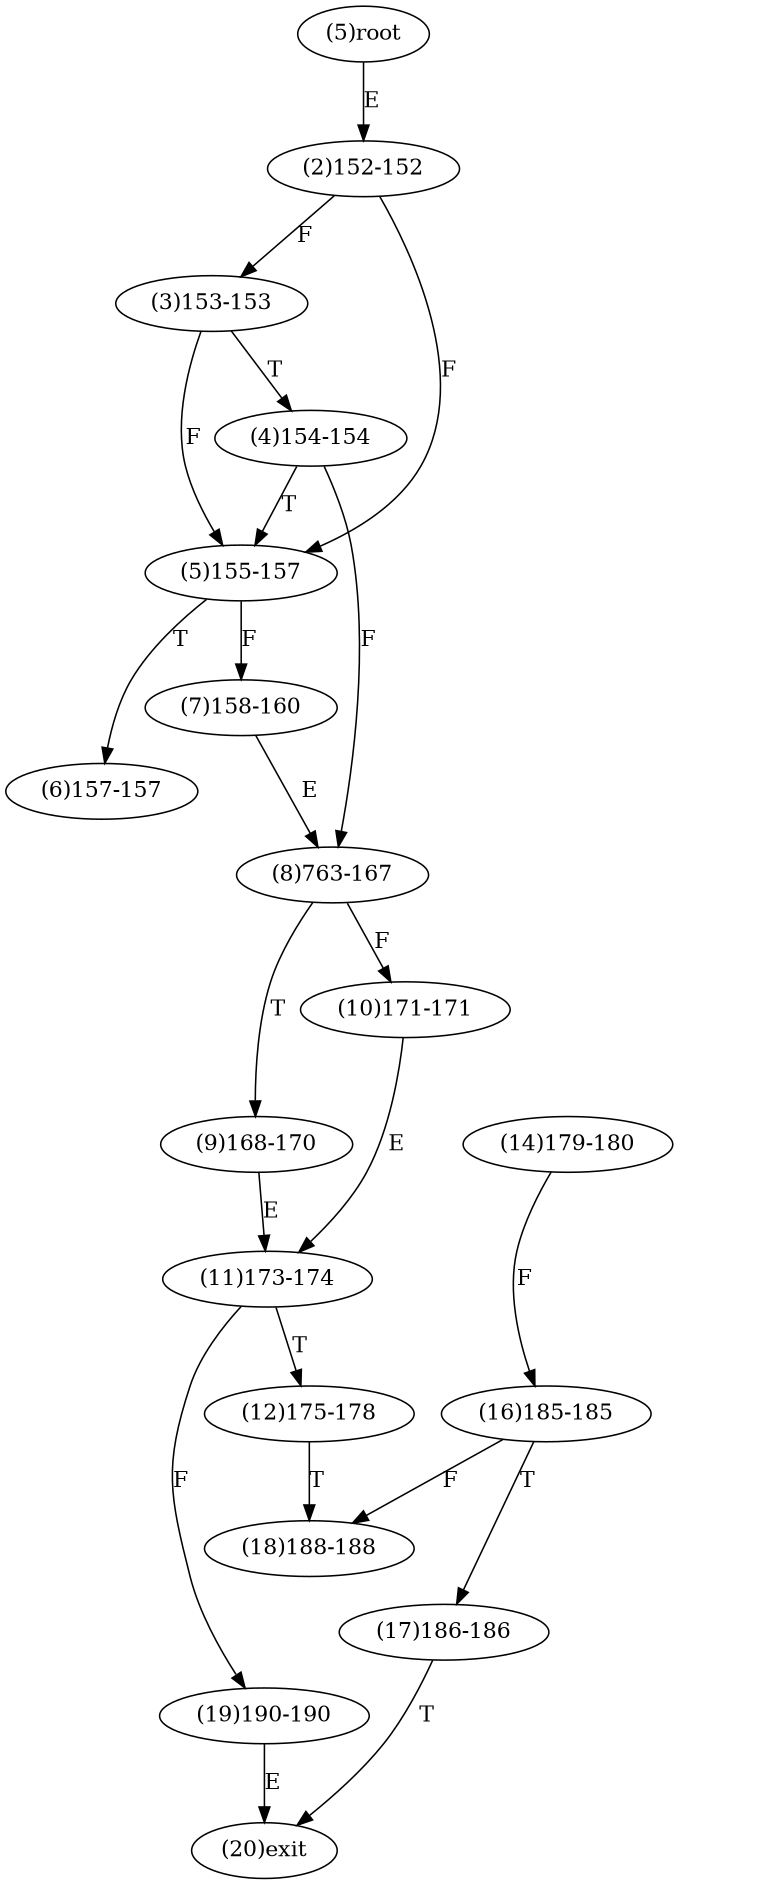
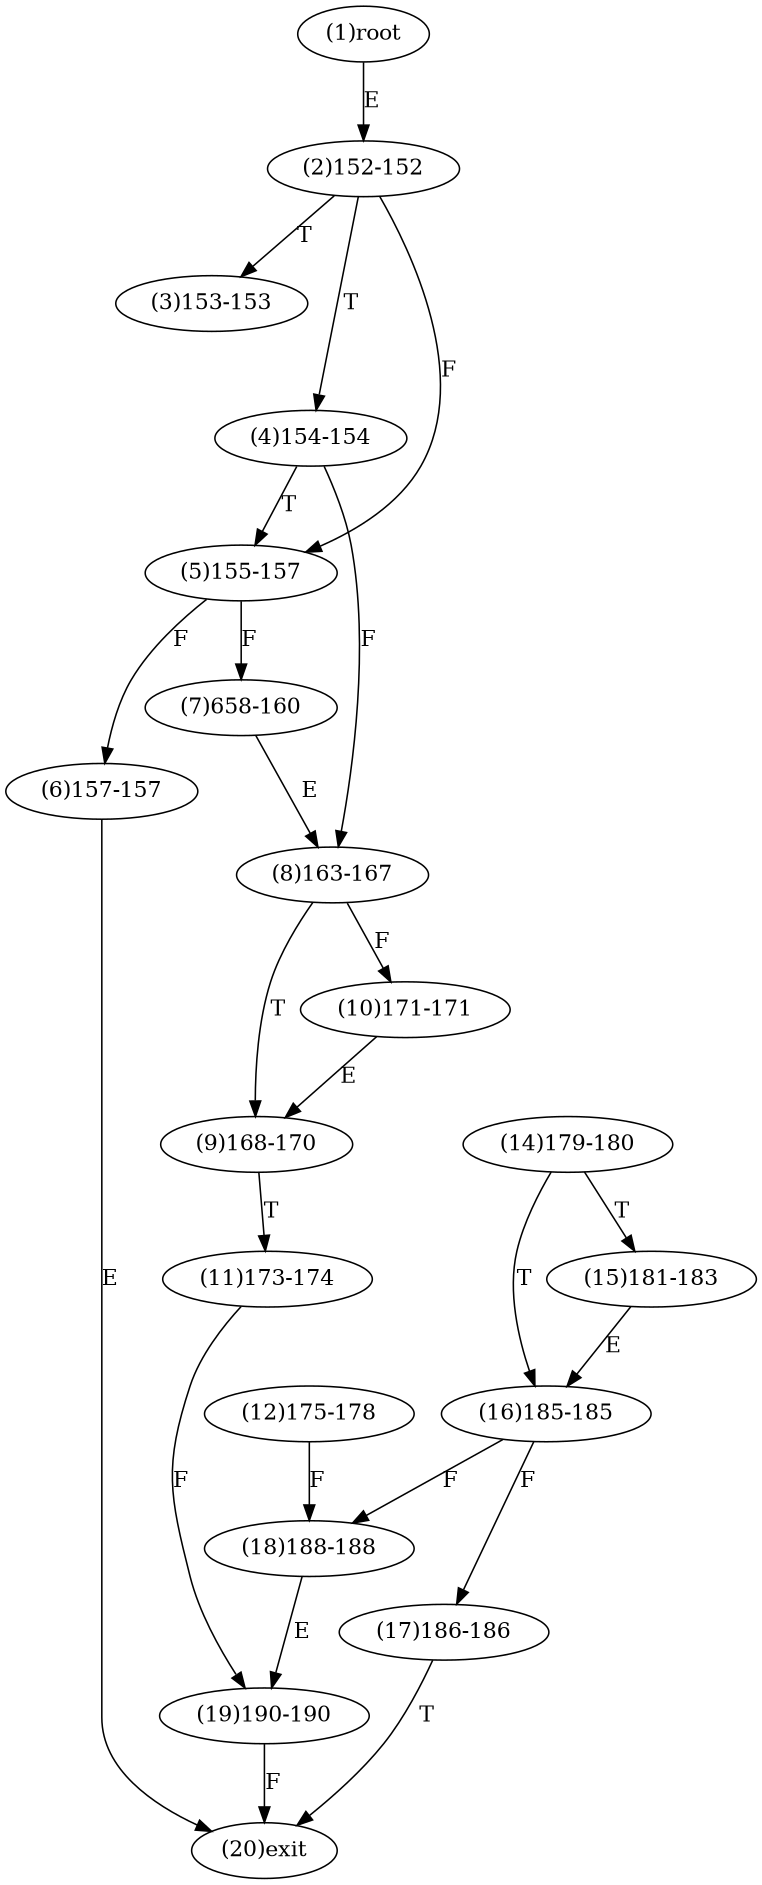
(364, 34) -> (364, 34)
(305, 236) -> (305, 236)
(257, 365) -> (339, 296)
(182, 434) -> none
(181, 640) -> (181, 640)
(241, 708) -> (241, 708)
(333, 875) -> (333, 875)
(377, 1149) -> (337, 1072)
(271, 1212) -> (271, 1212)
(525, 1279) -> (525, 1279)
none -> (652, 1279)
(286, 1339) -> none
none -> (102, 1344)
(317, 1481) -> (317, 1481)
(528, 1481) -> (528, 1481)
none -> (289, 1625)
(273, 1783) -> (273, 1783)
